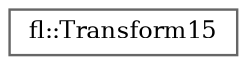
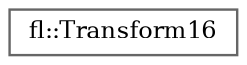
(123, 32) -> (123, 32)
